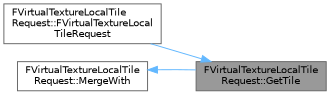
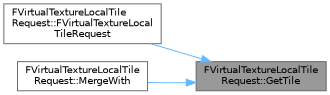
(177, 70) -> (167, 83)
